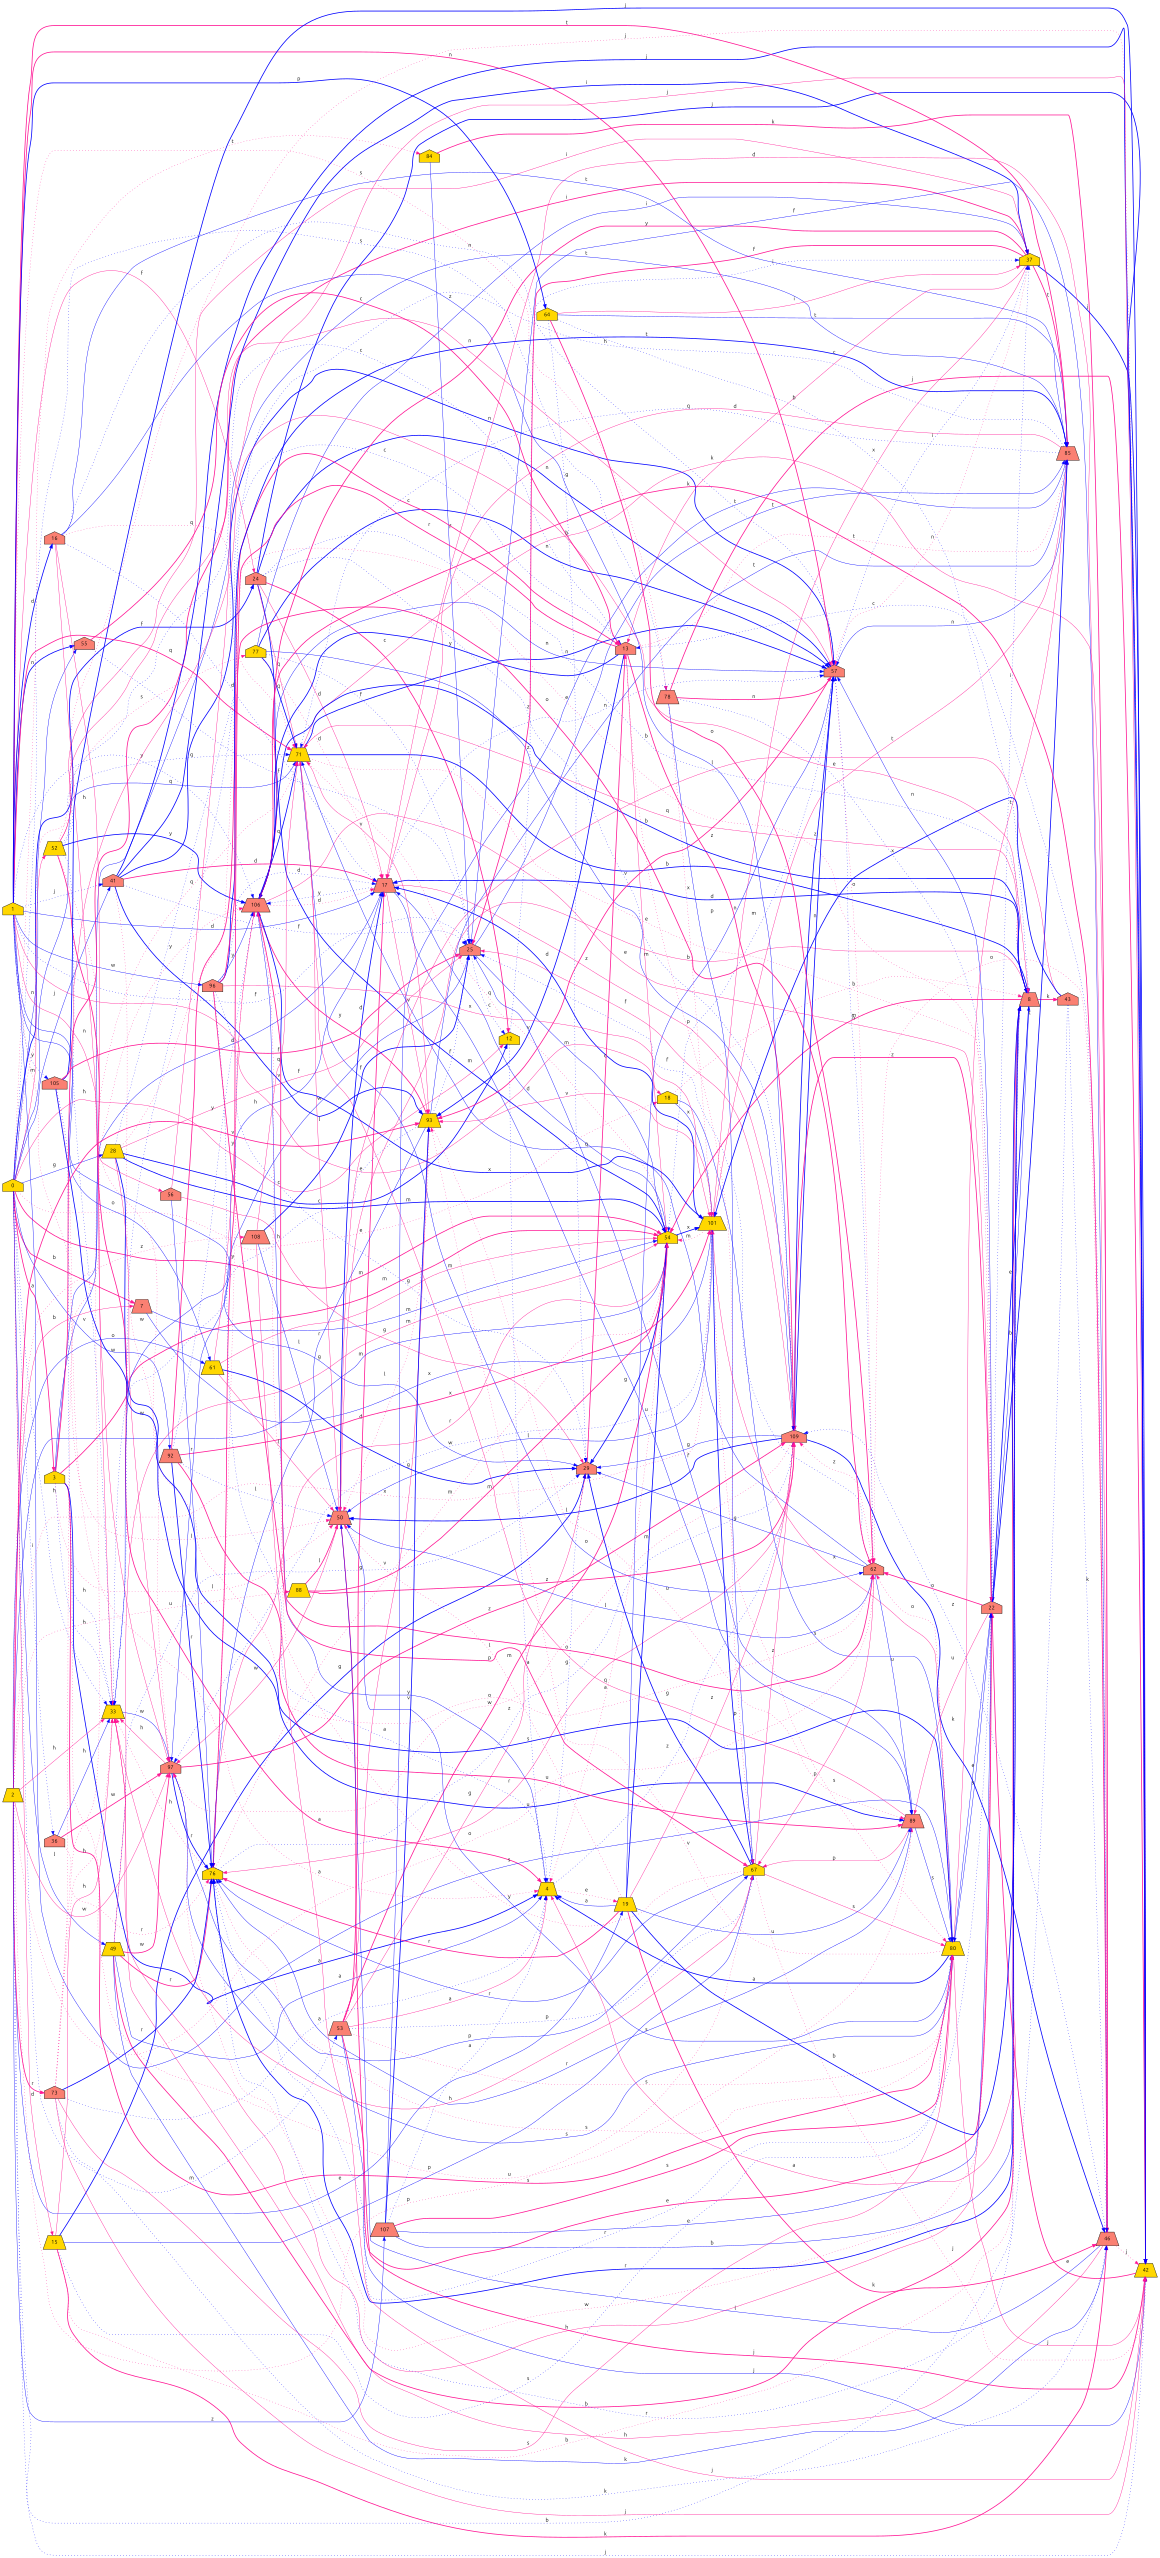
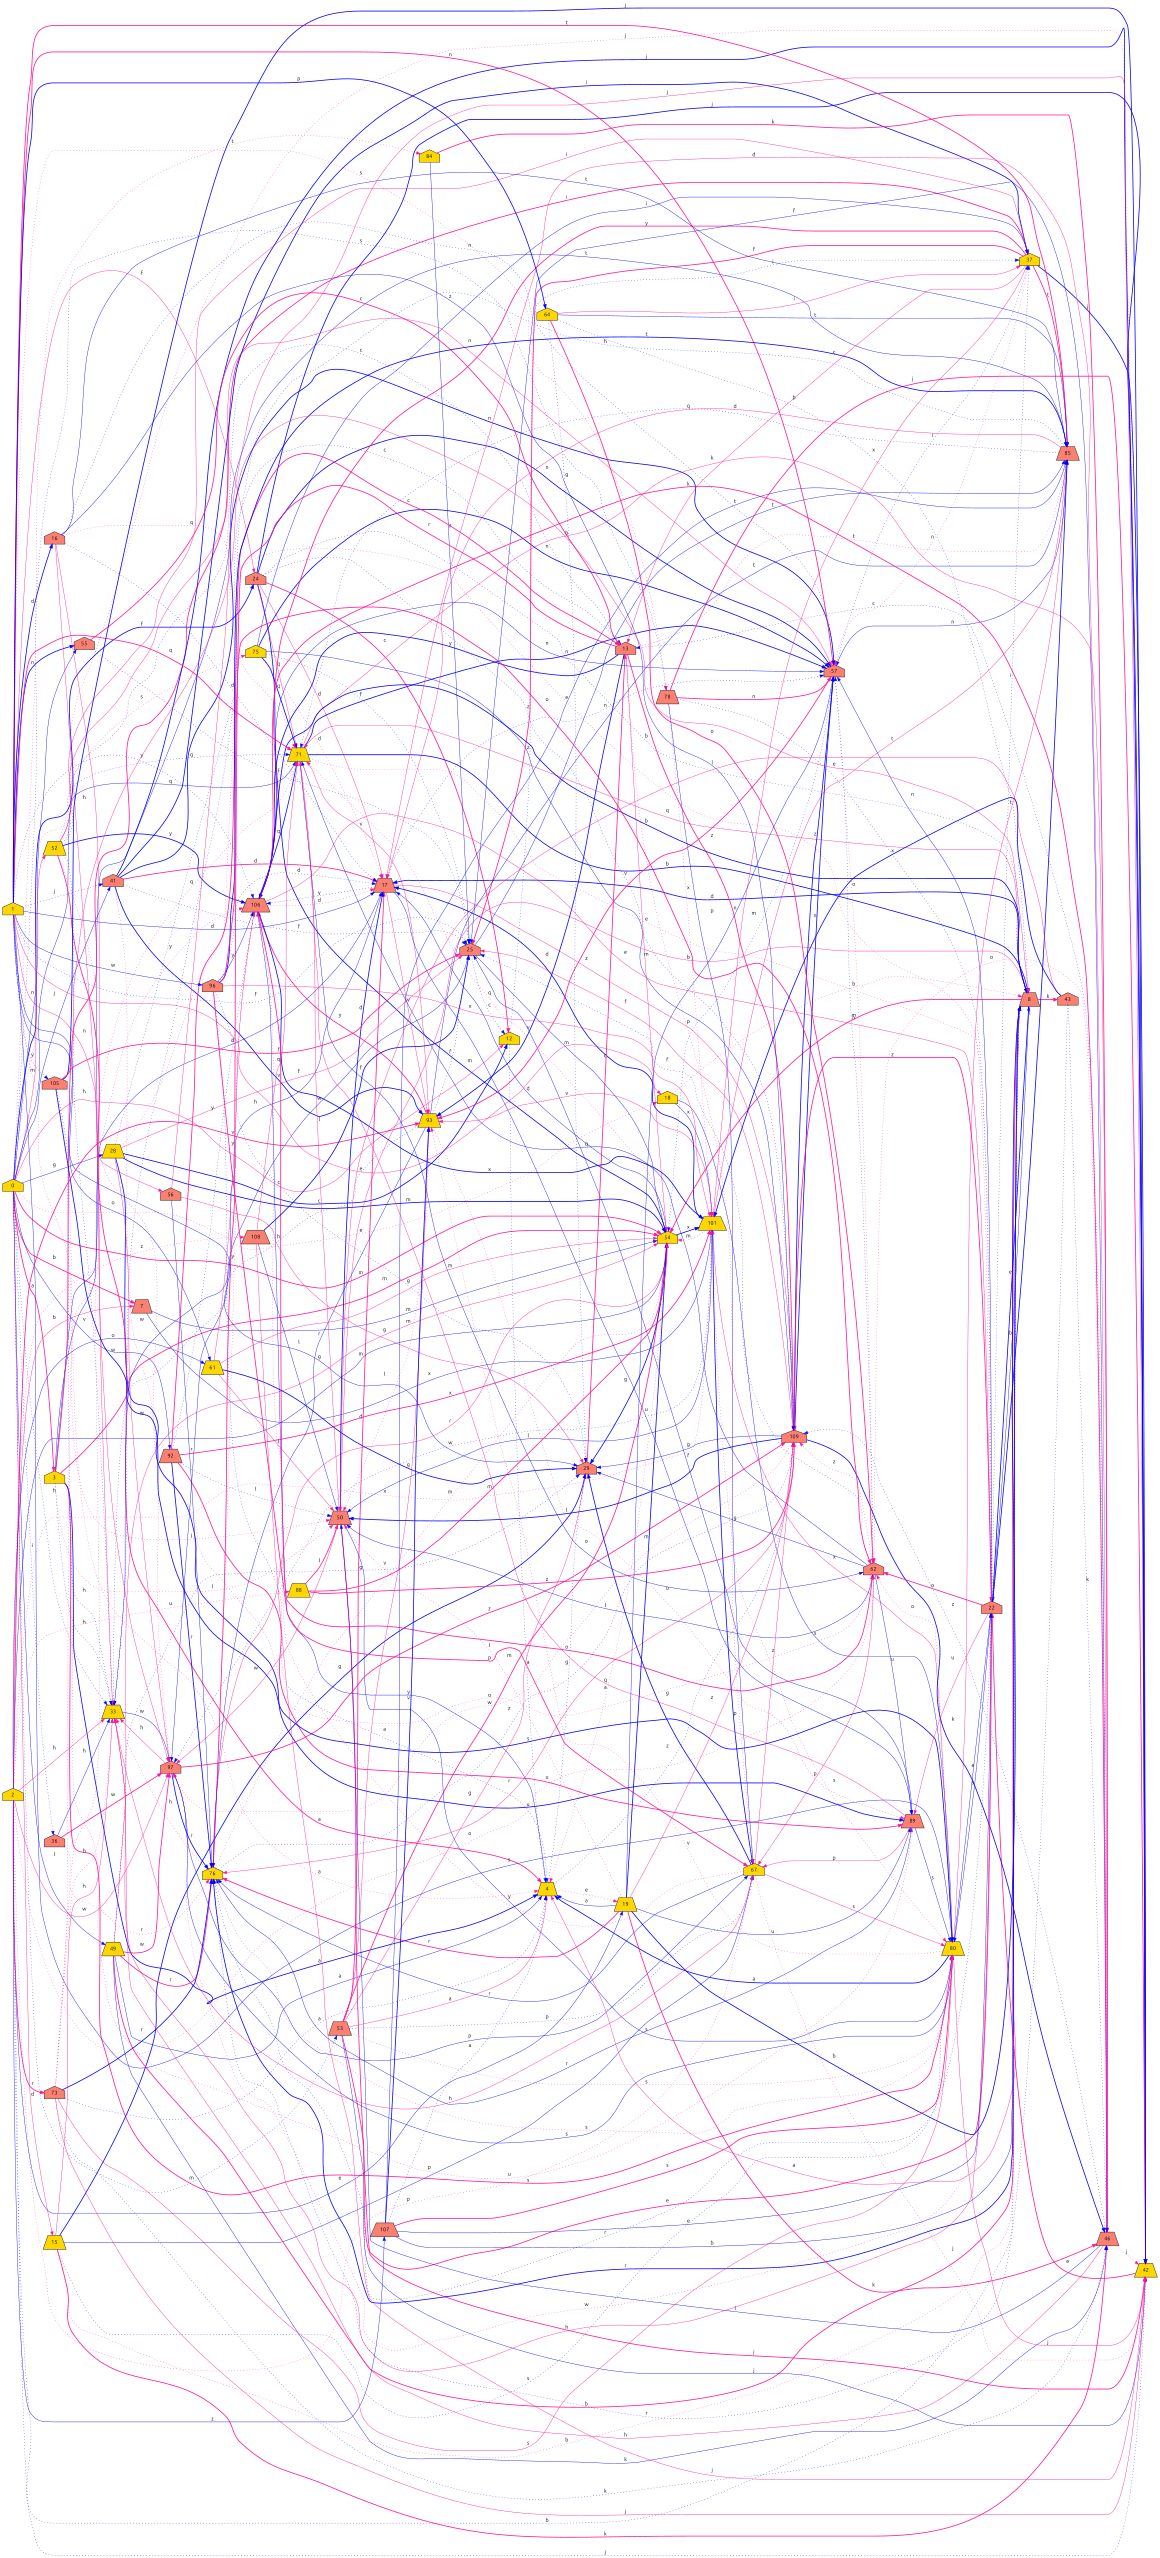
(256, 652) -> (256, 652)
(13, 1795) -> (13, 1795)
